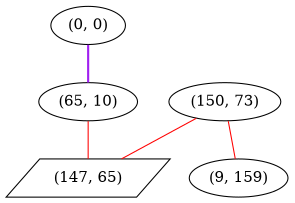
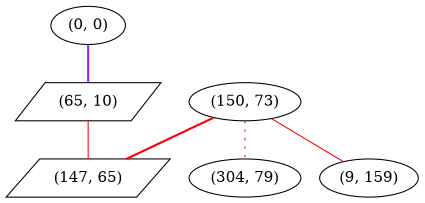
(88, 102) -> (88, 102)
(159, 139) -> (170, 138)
none -> (245, 178)
